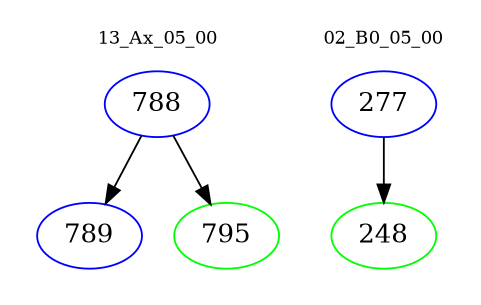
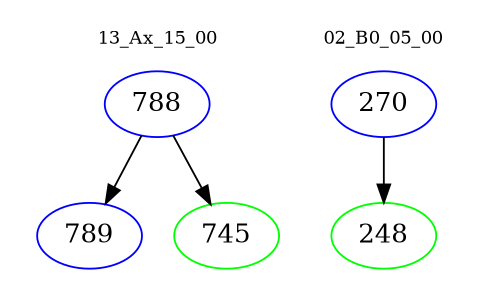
(158, 39) -> (158, 39)
(384, 104) -> (384, 104)
(227, 236) -> (227, 236)
